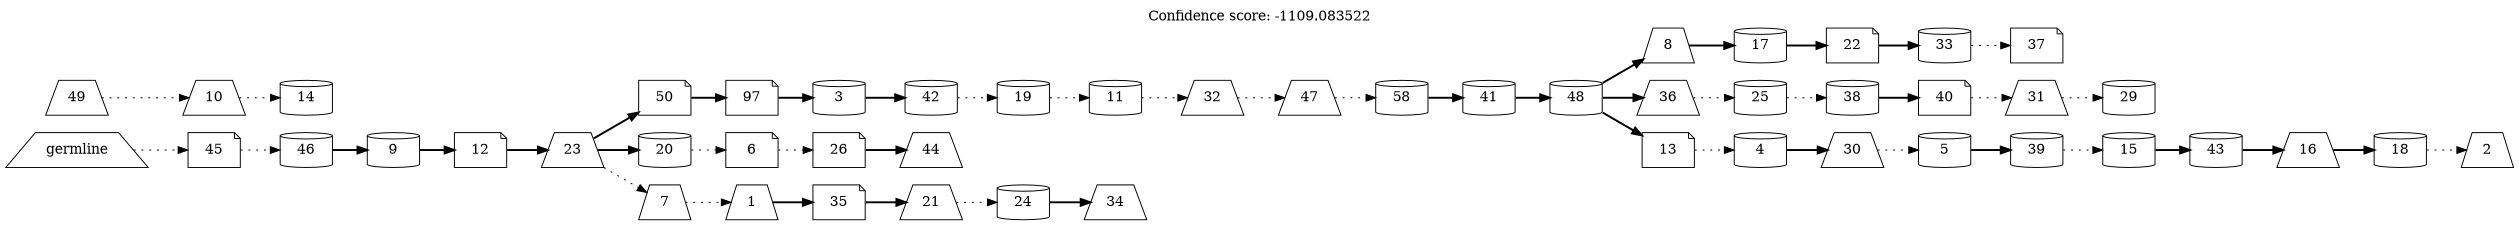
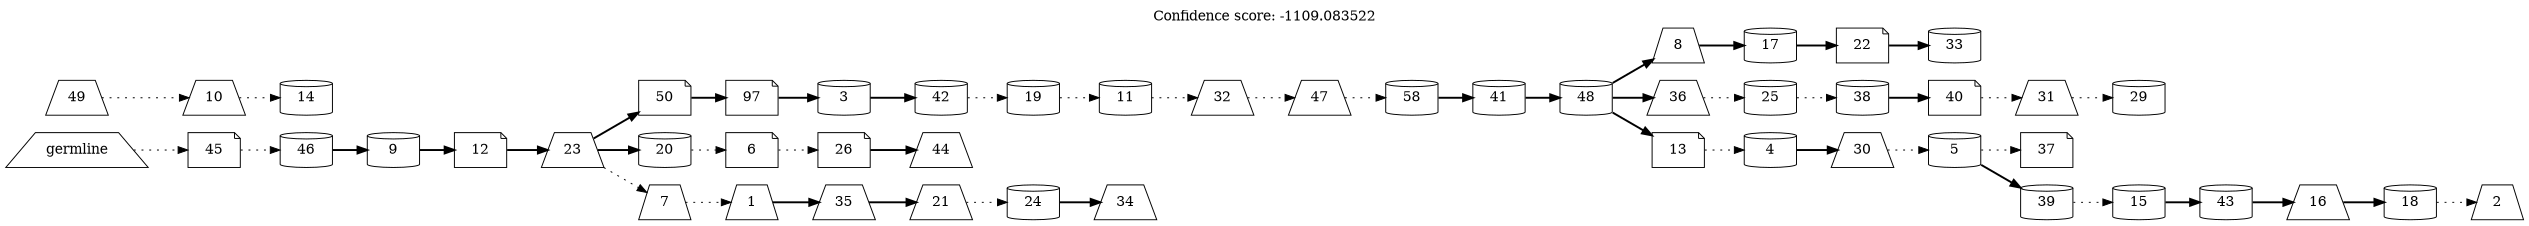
(1986, 45) -> (1996, 150)
(839, 202) -> (844, 202)
